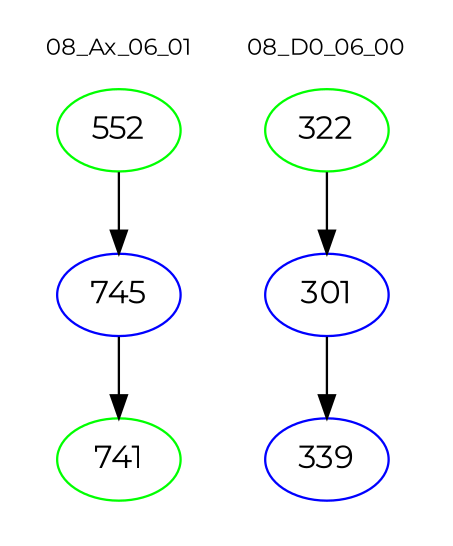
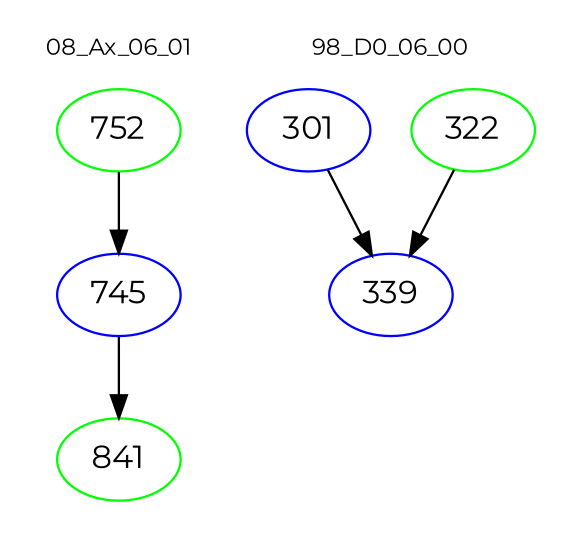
(327, 49) -> (391, 49)
(119, 130) -> (119, 130)
(327, 201) -> (437, 202)
(119, 460) -> (119, 460)
